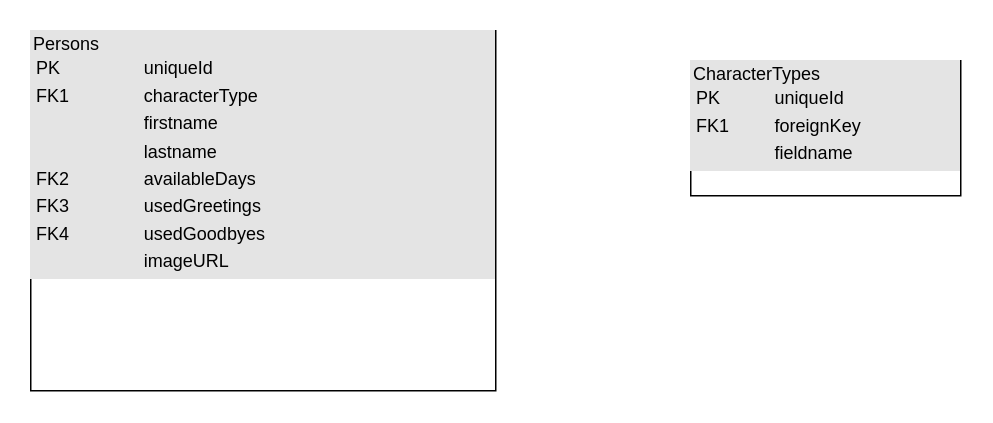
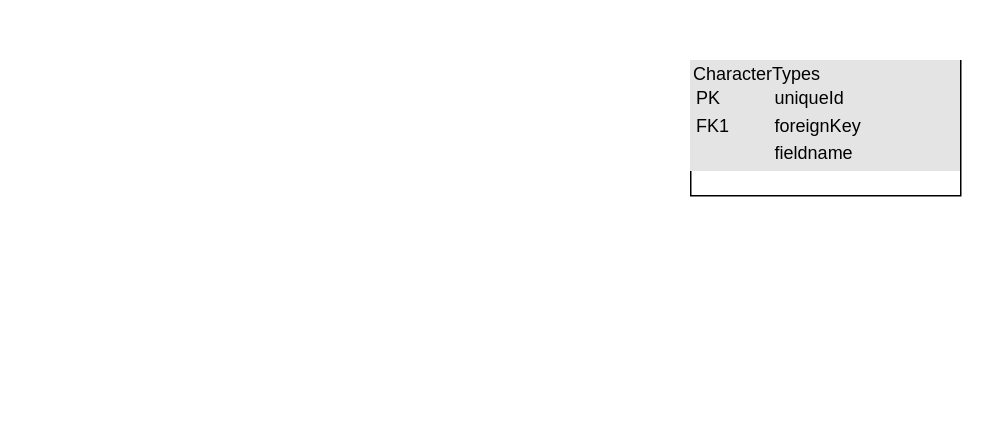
(263, 211) -> none
